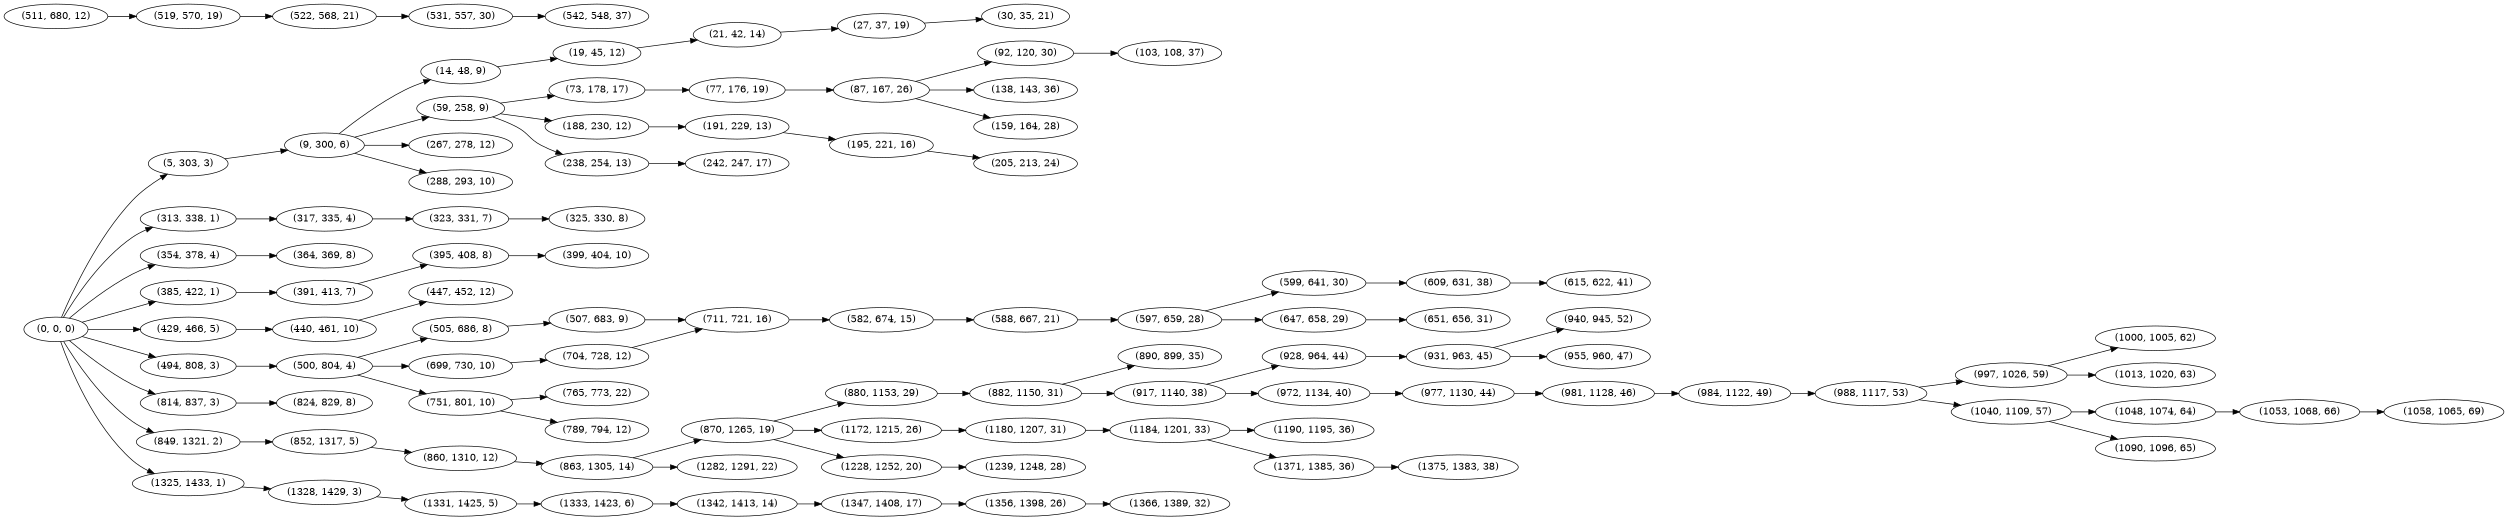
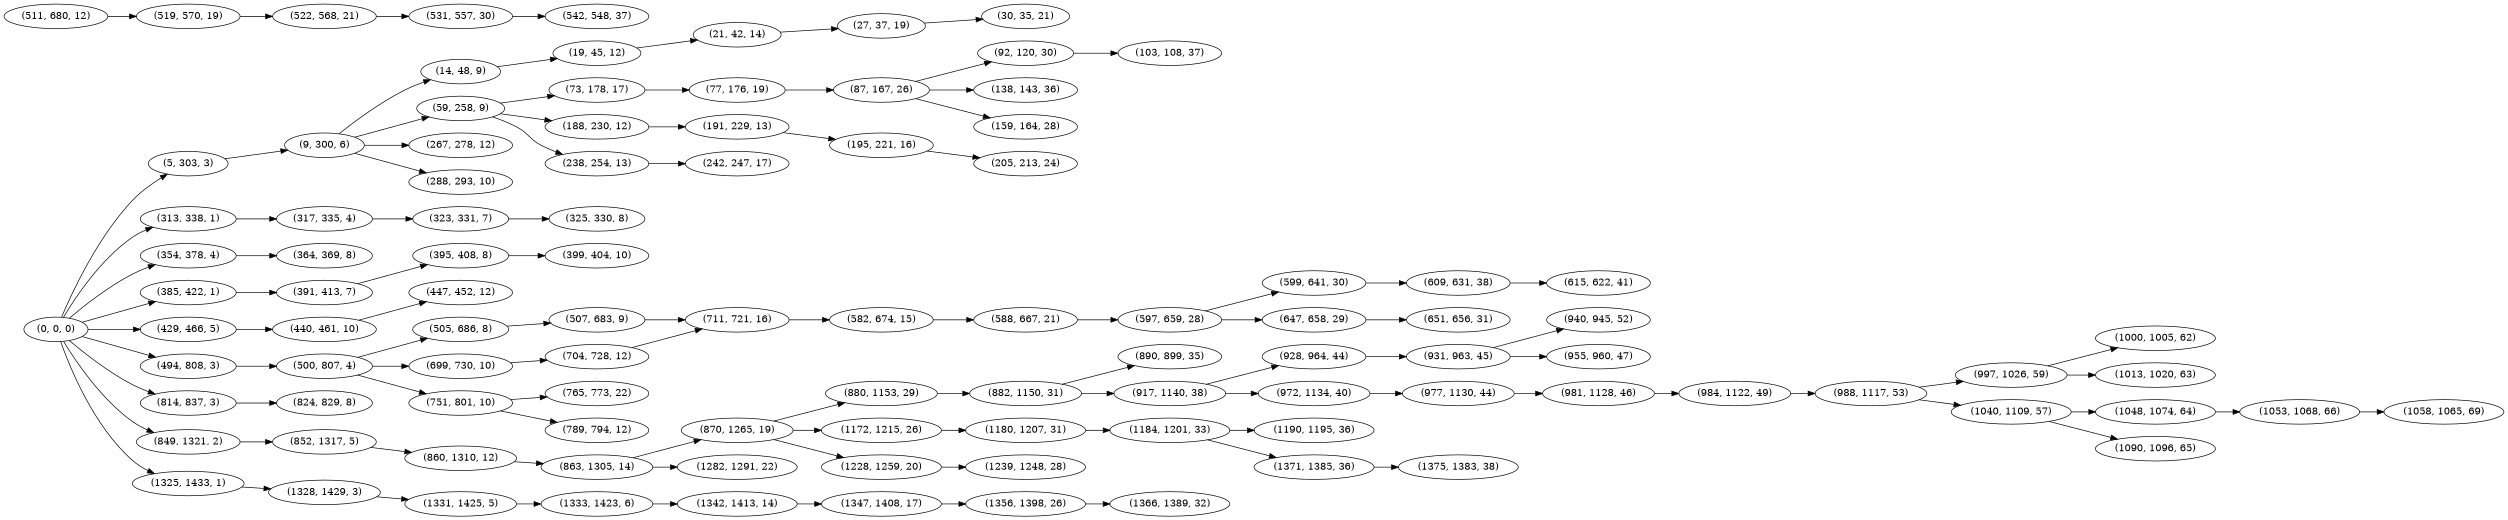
(324, 366) -> (324, 366)
(881, 467) -> (881, 467)
